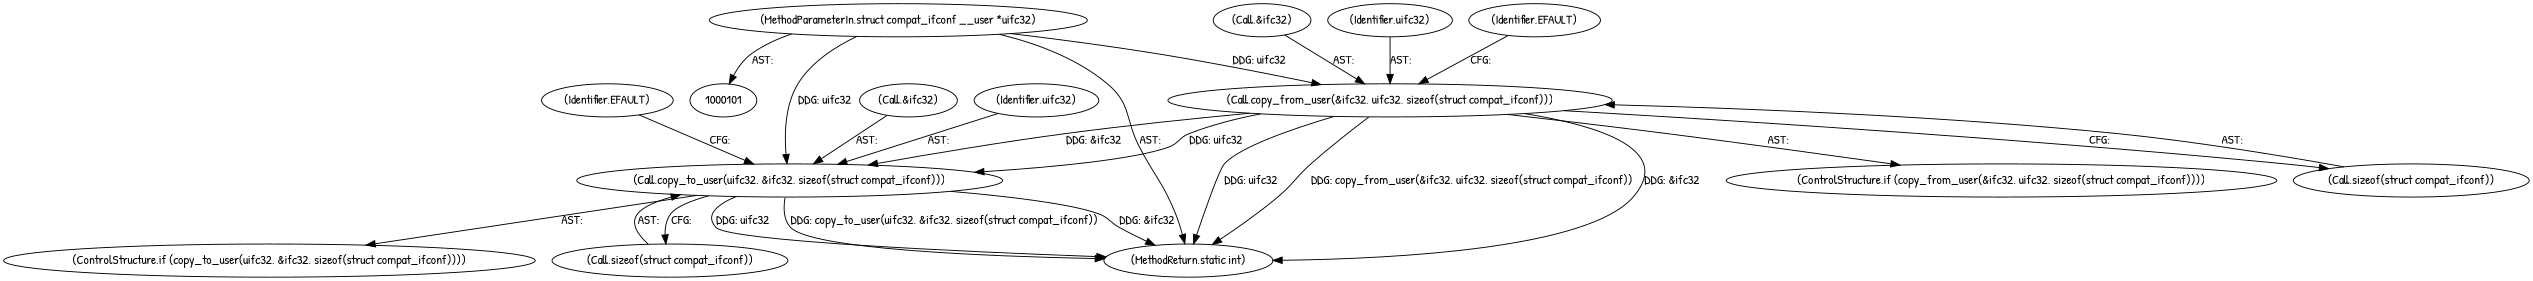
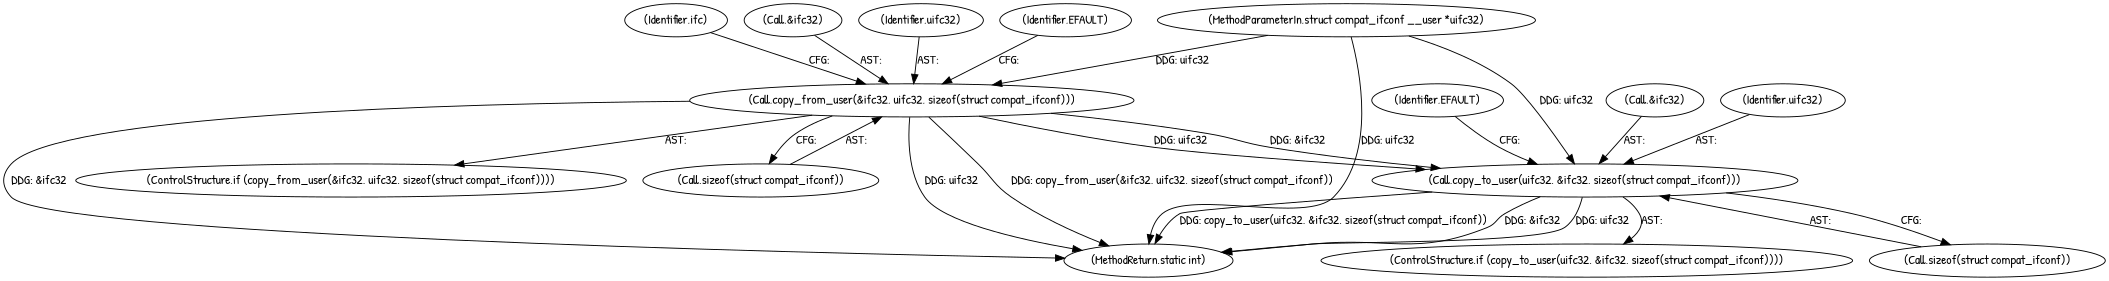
none -> (676, 20)
(723, 100) -> none
(1152, 140) -> (1388, 140)
